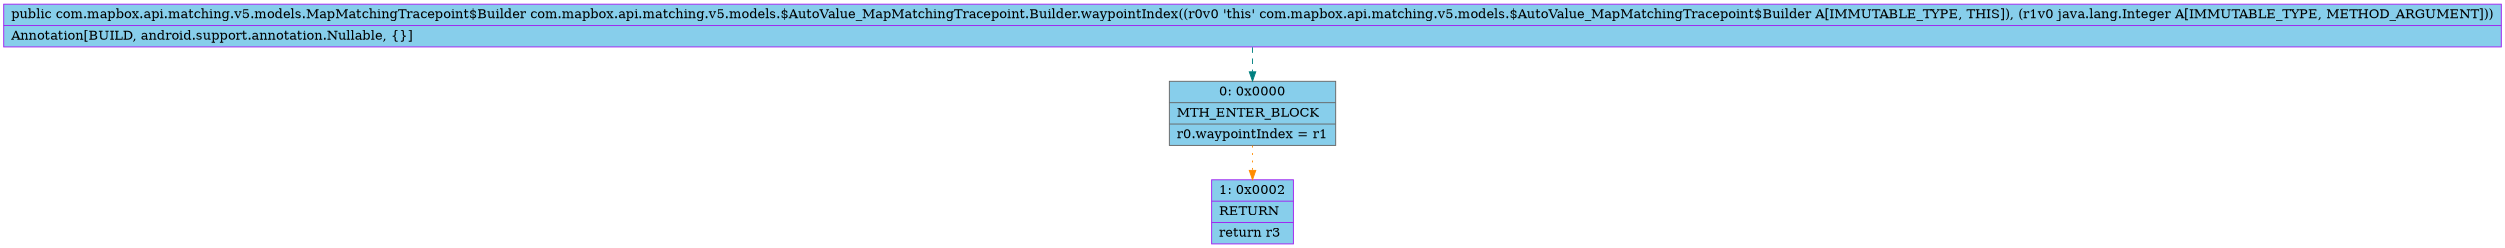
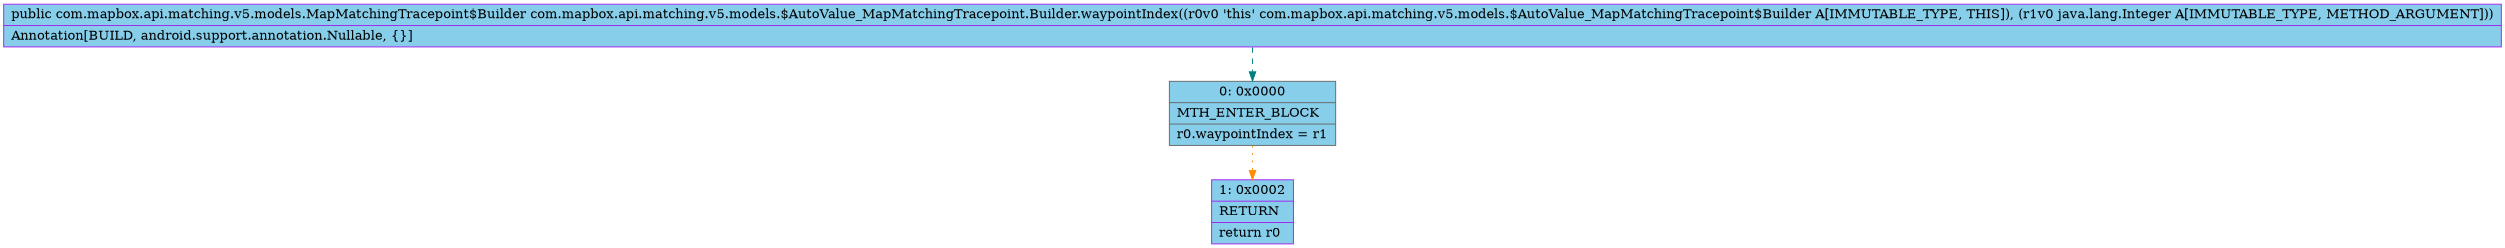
(1250, 233) -> (1250, 233)
